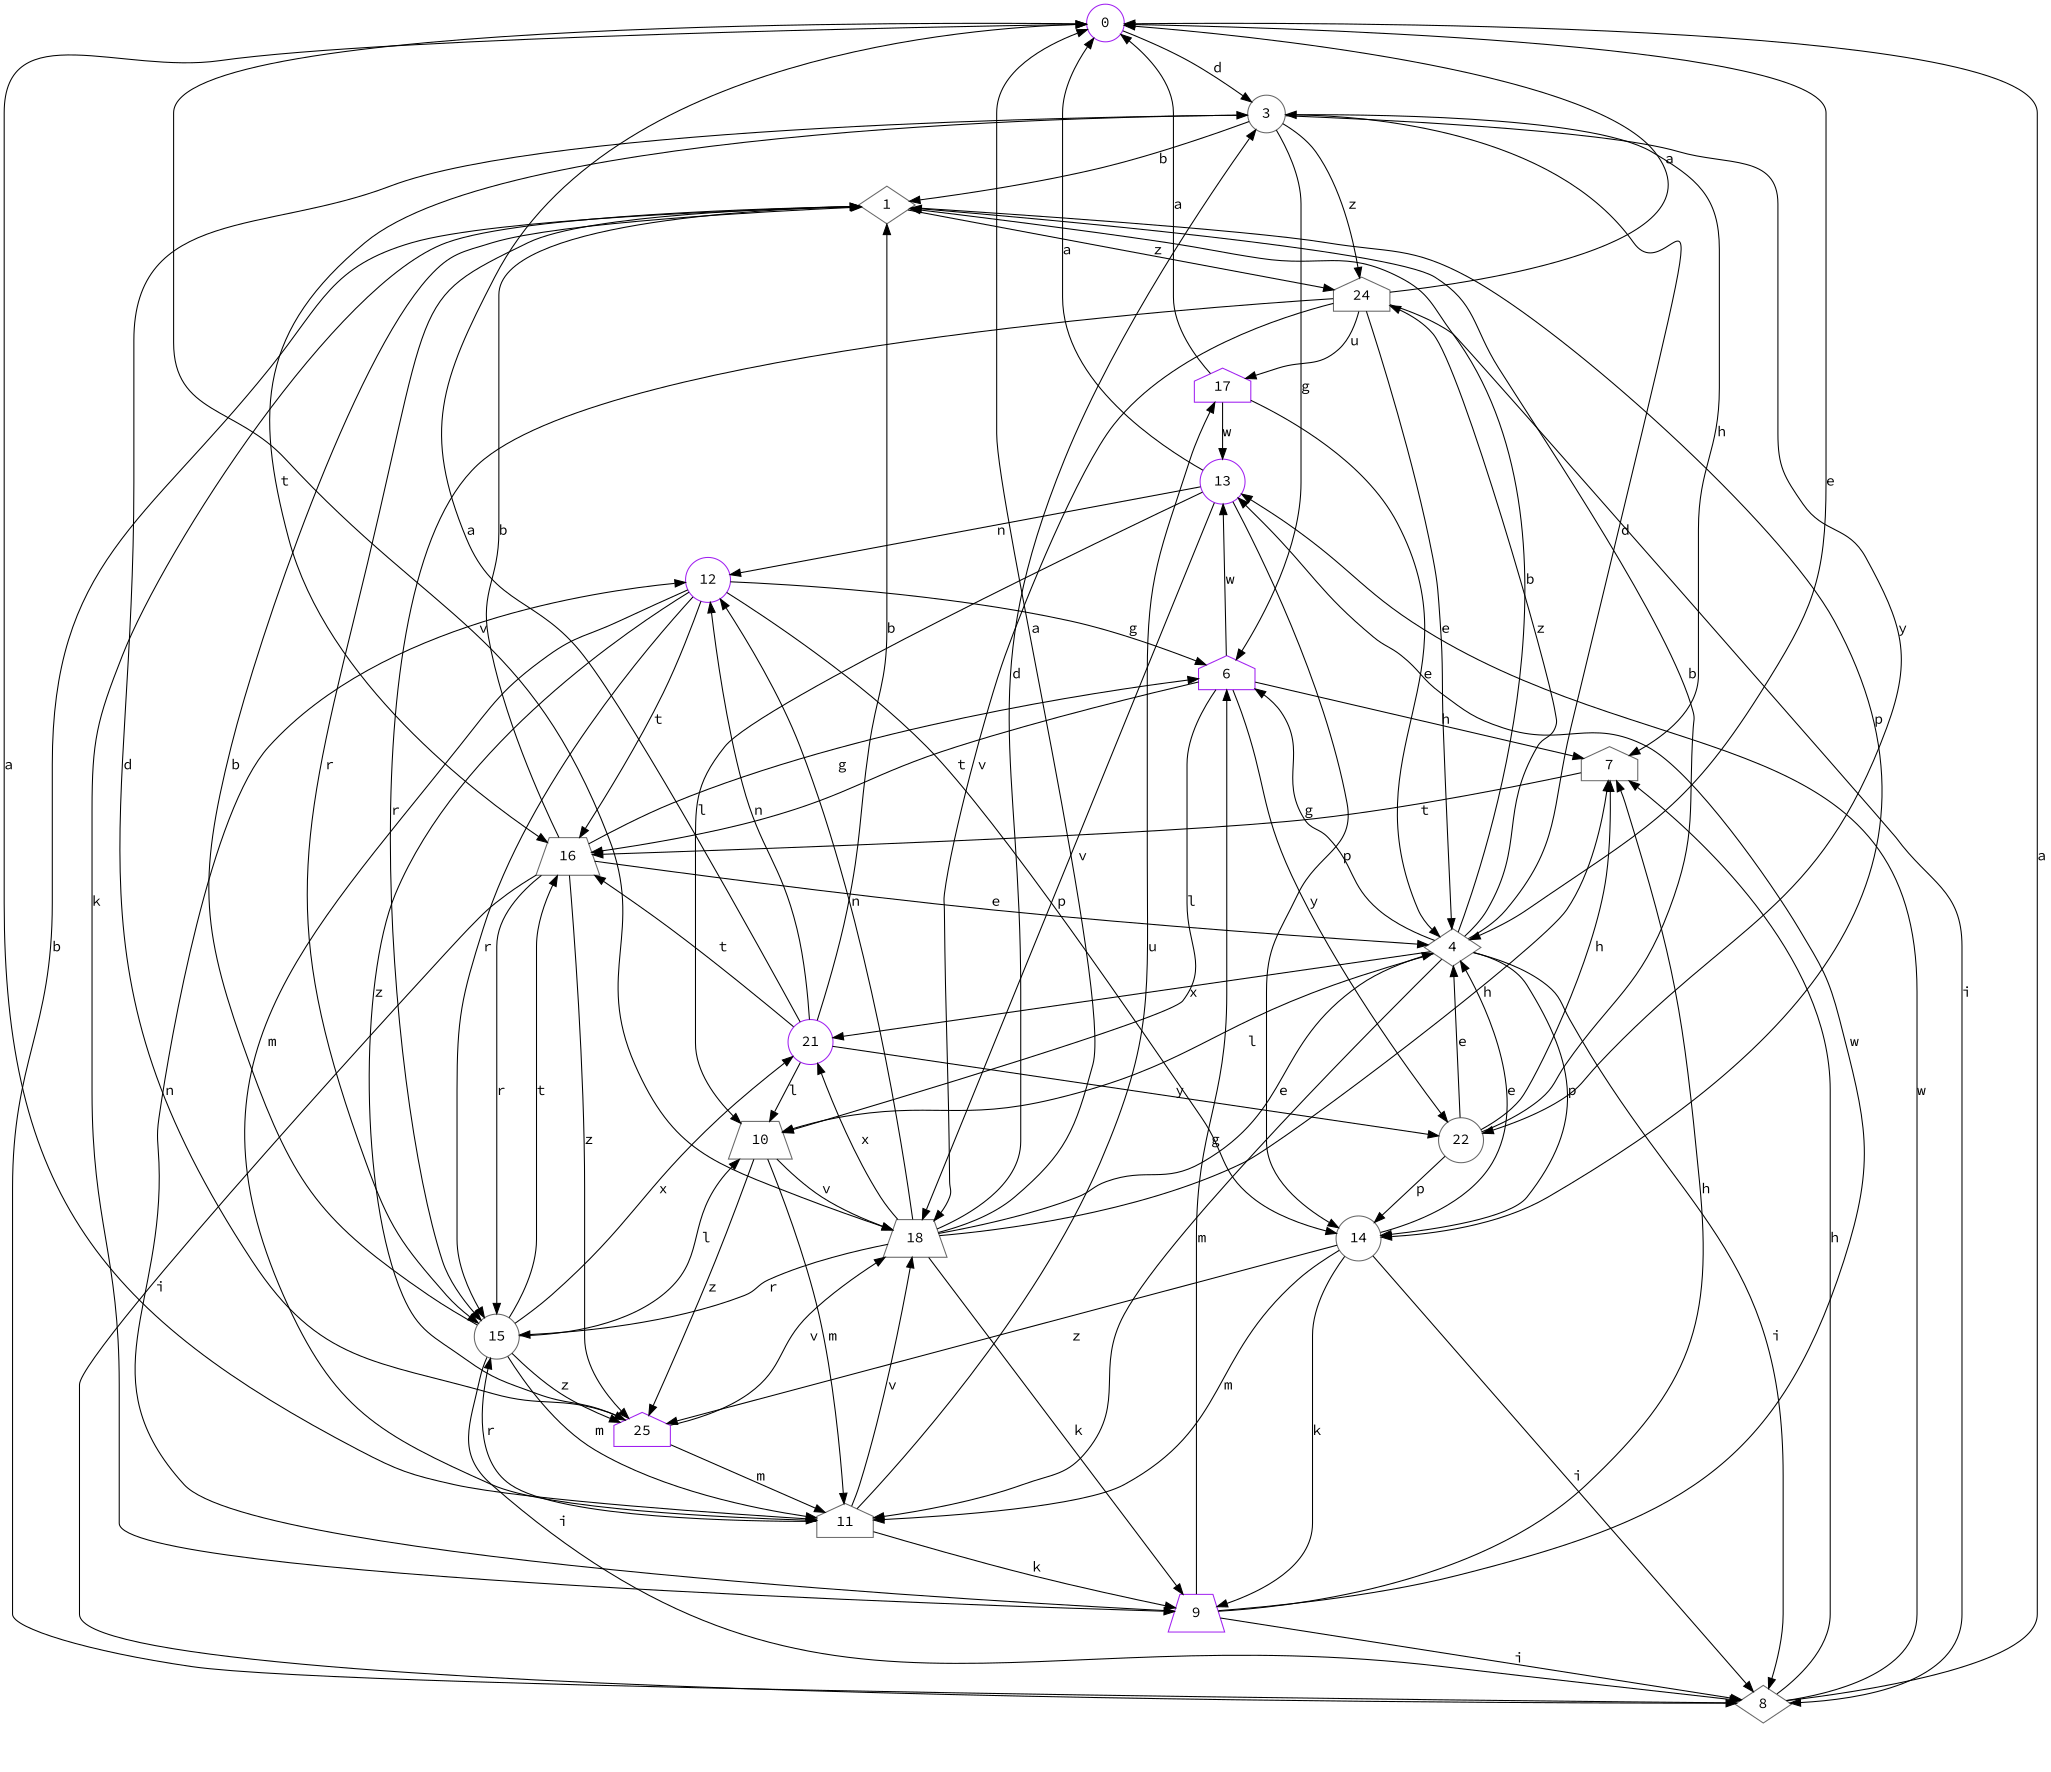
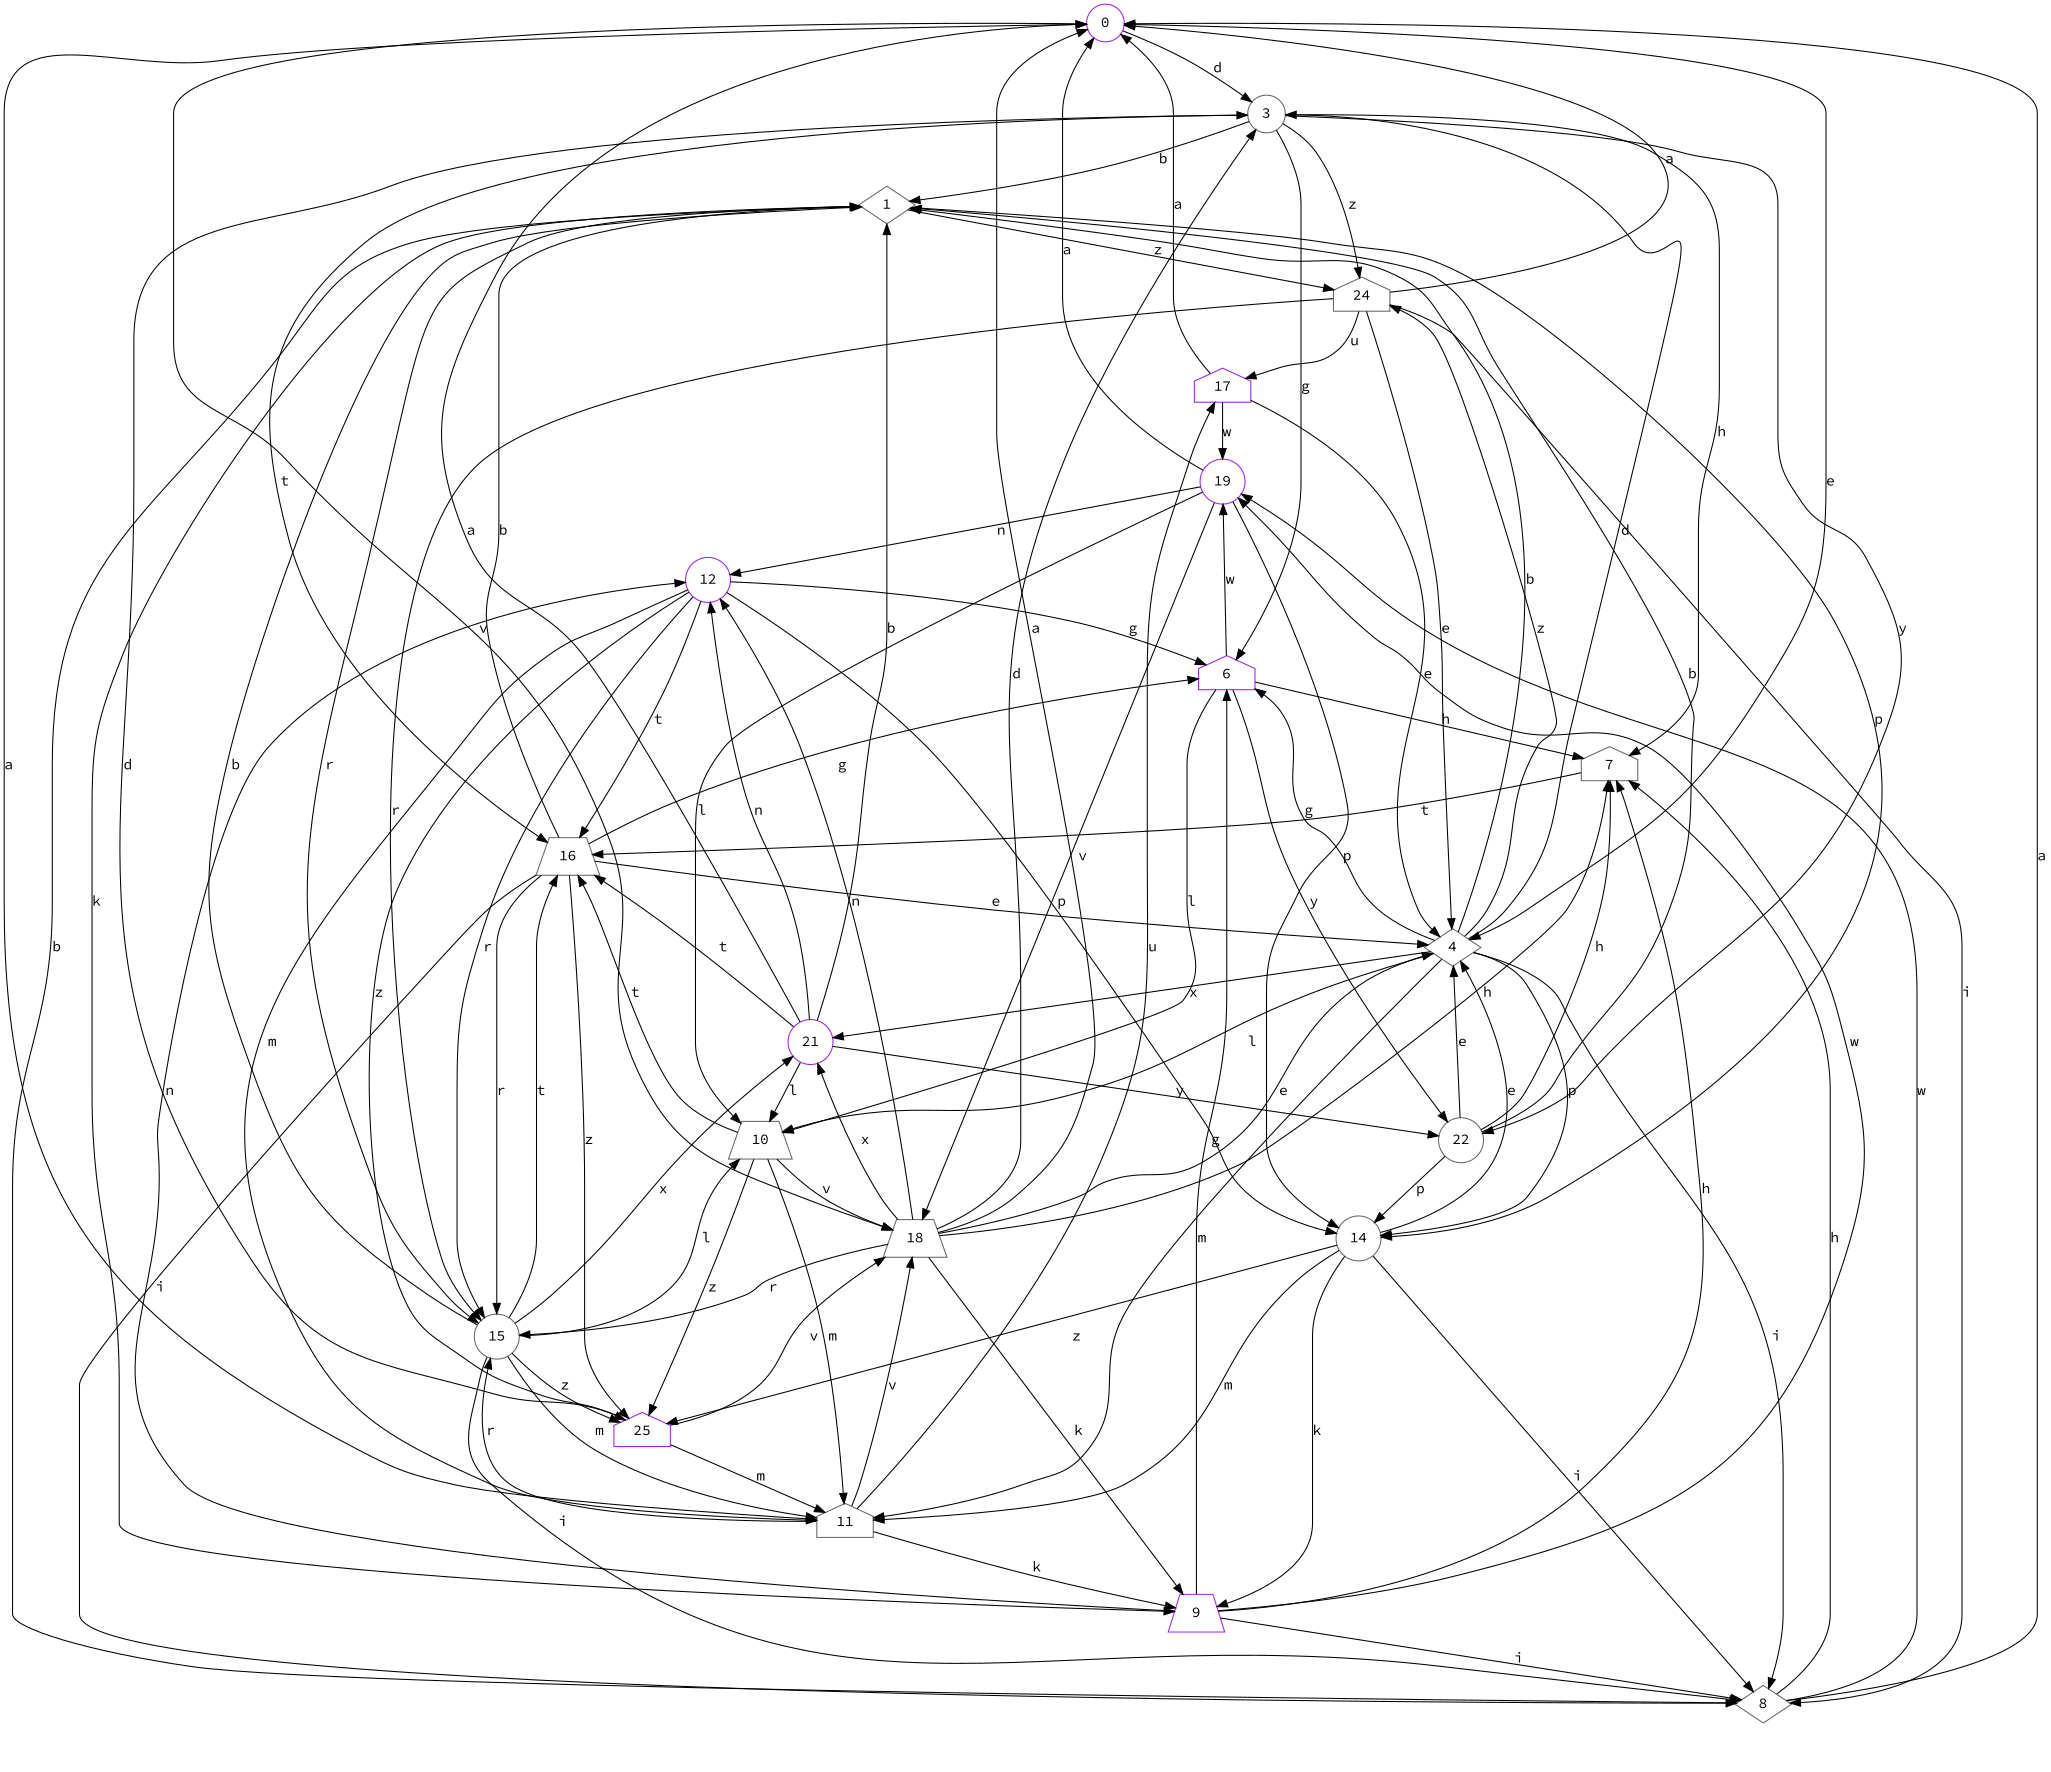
(1223, 482) -> (1223, 482)
(996, 683) -> none
(900, 767) -> (640, 1025)
